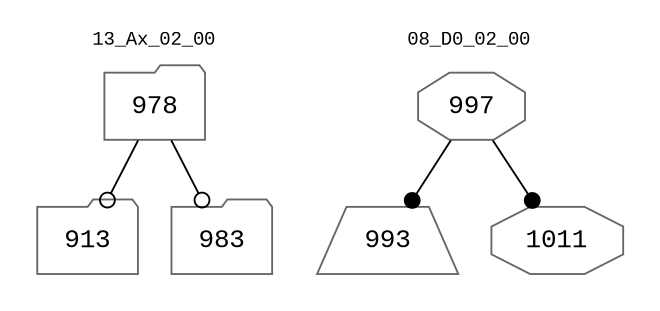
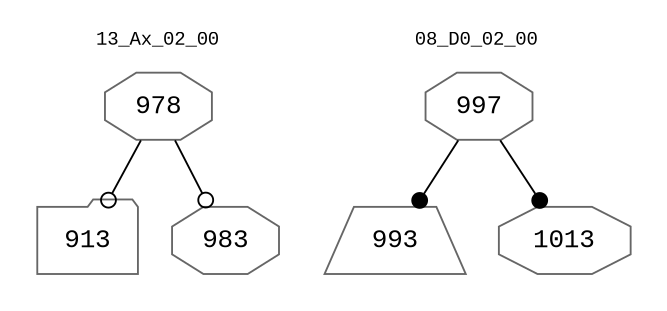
(155, 106) -> (158, 106)
(222, 240) -> (226, 240)
(557, 240) -> (565, 240)
